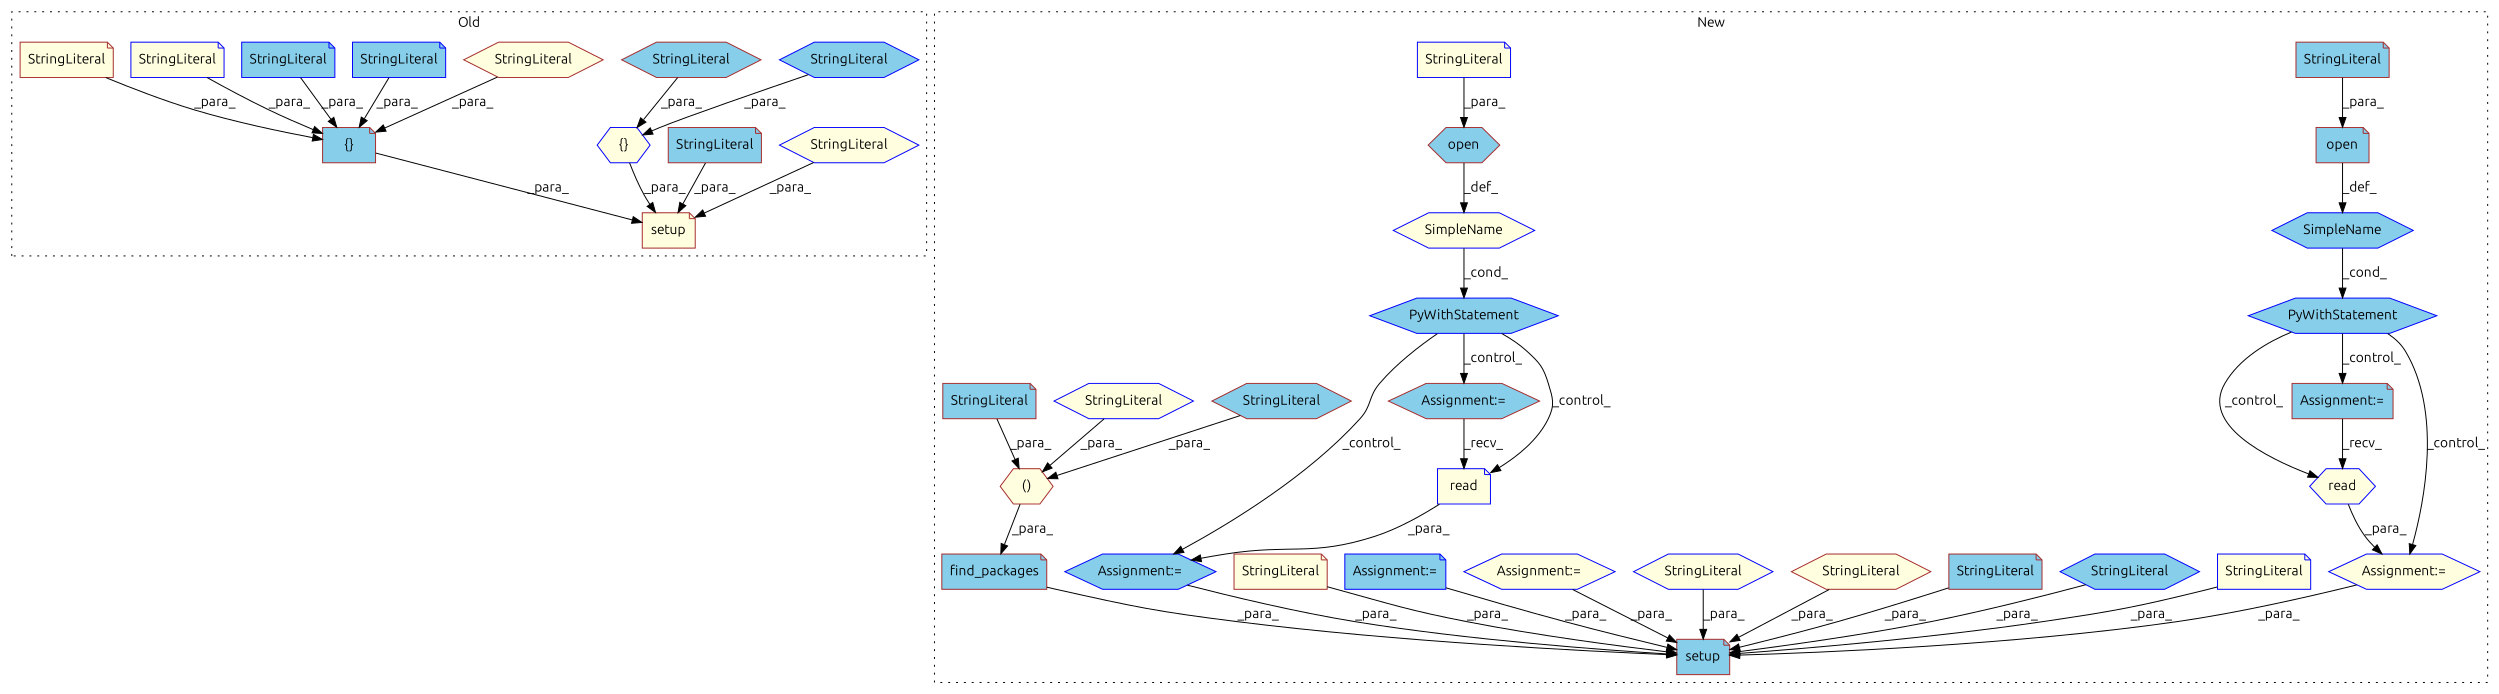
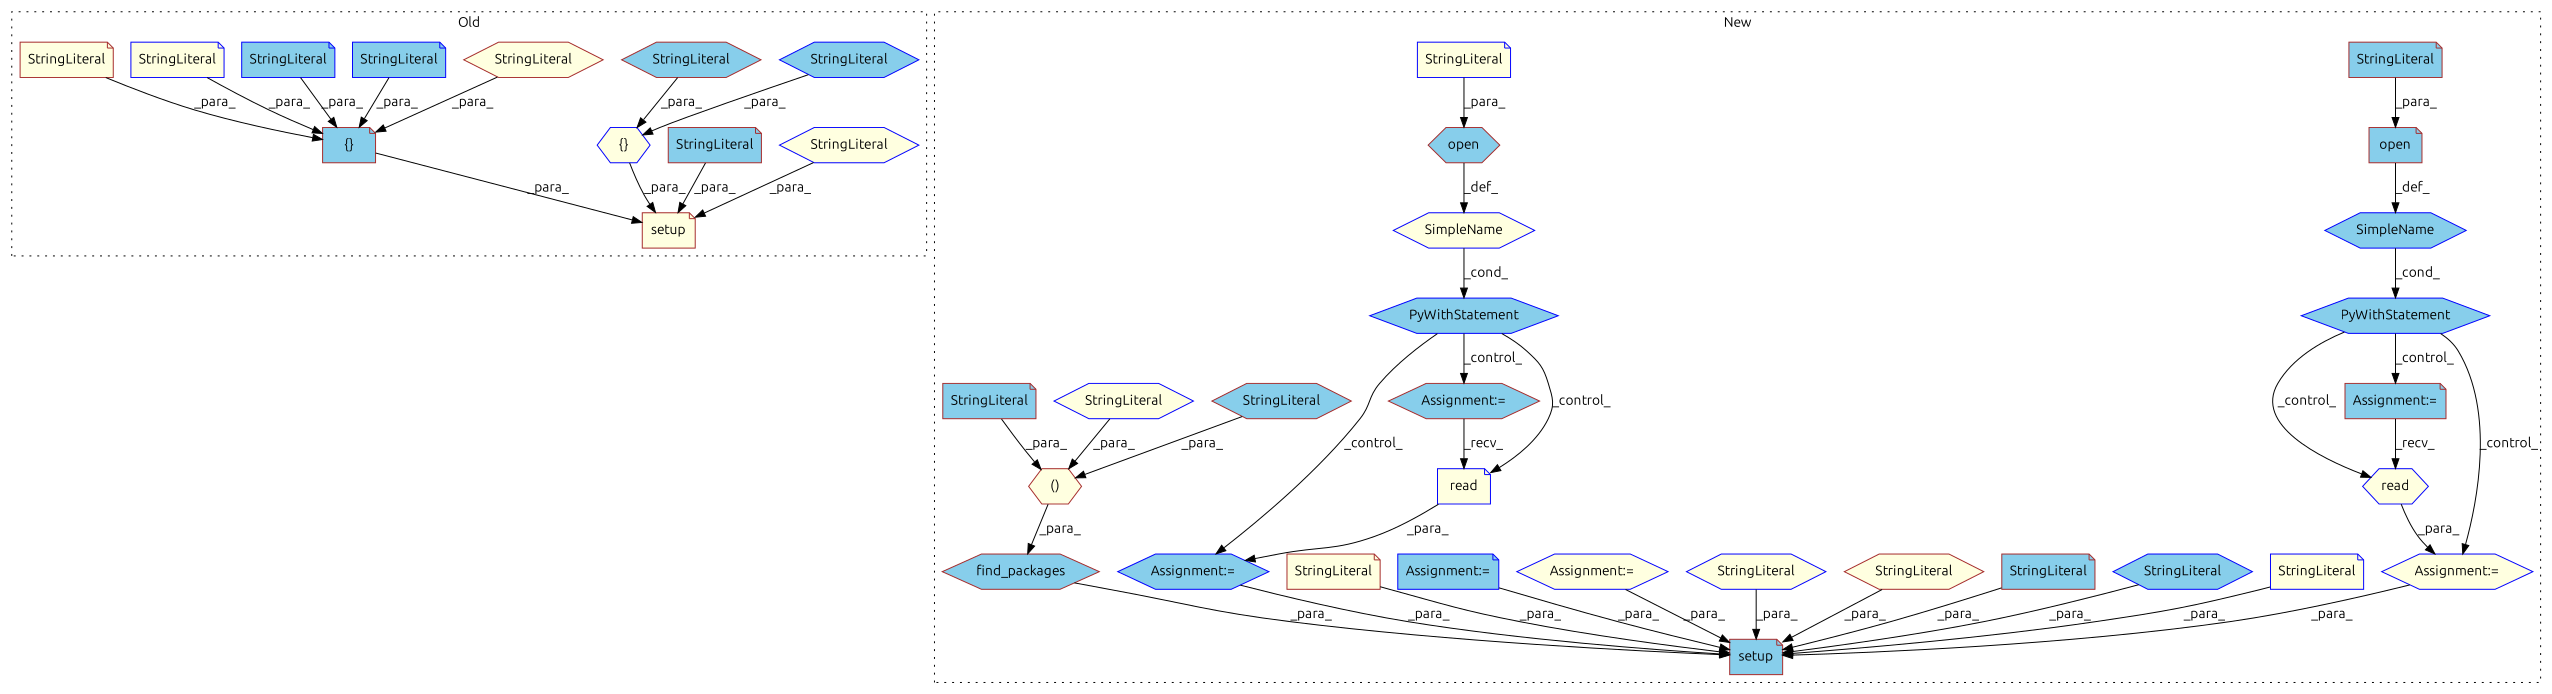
(994, 572) -> (1021, 572)
